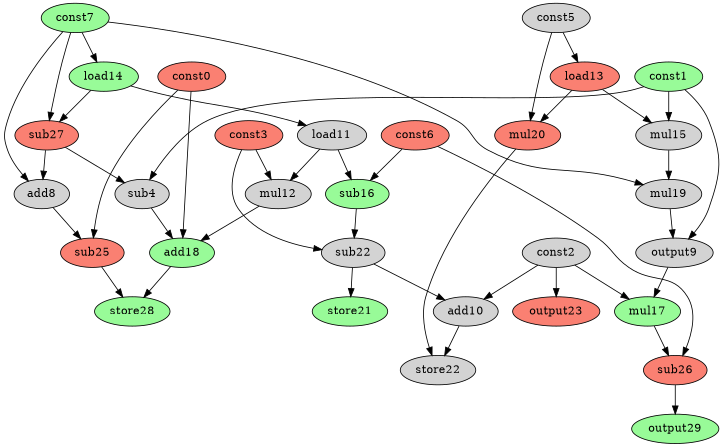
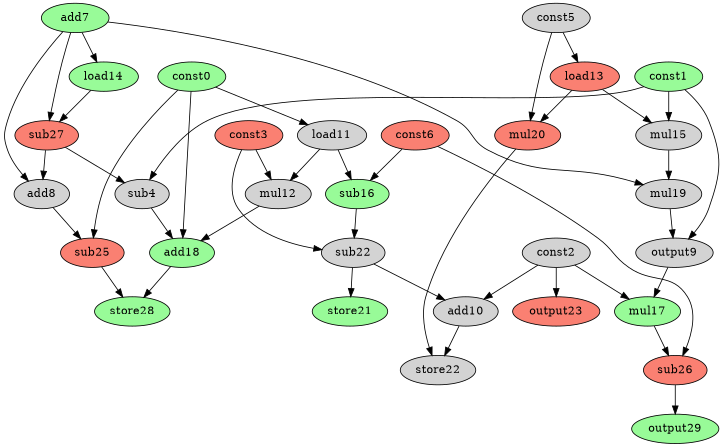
(75, 18) -> (75, 18)
(192, 77) -> (192, 77)
(215, 105) -> (252, 102)
